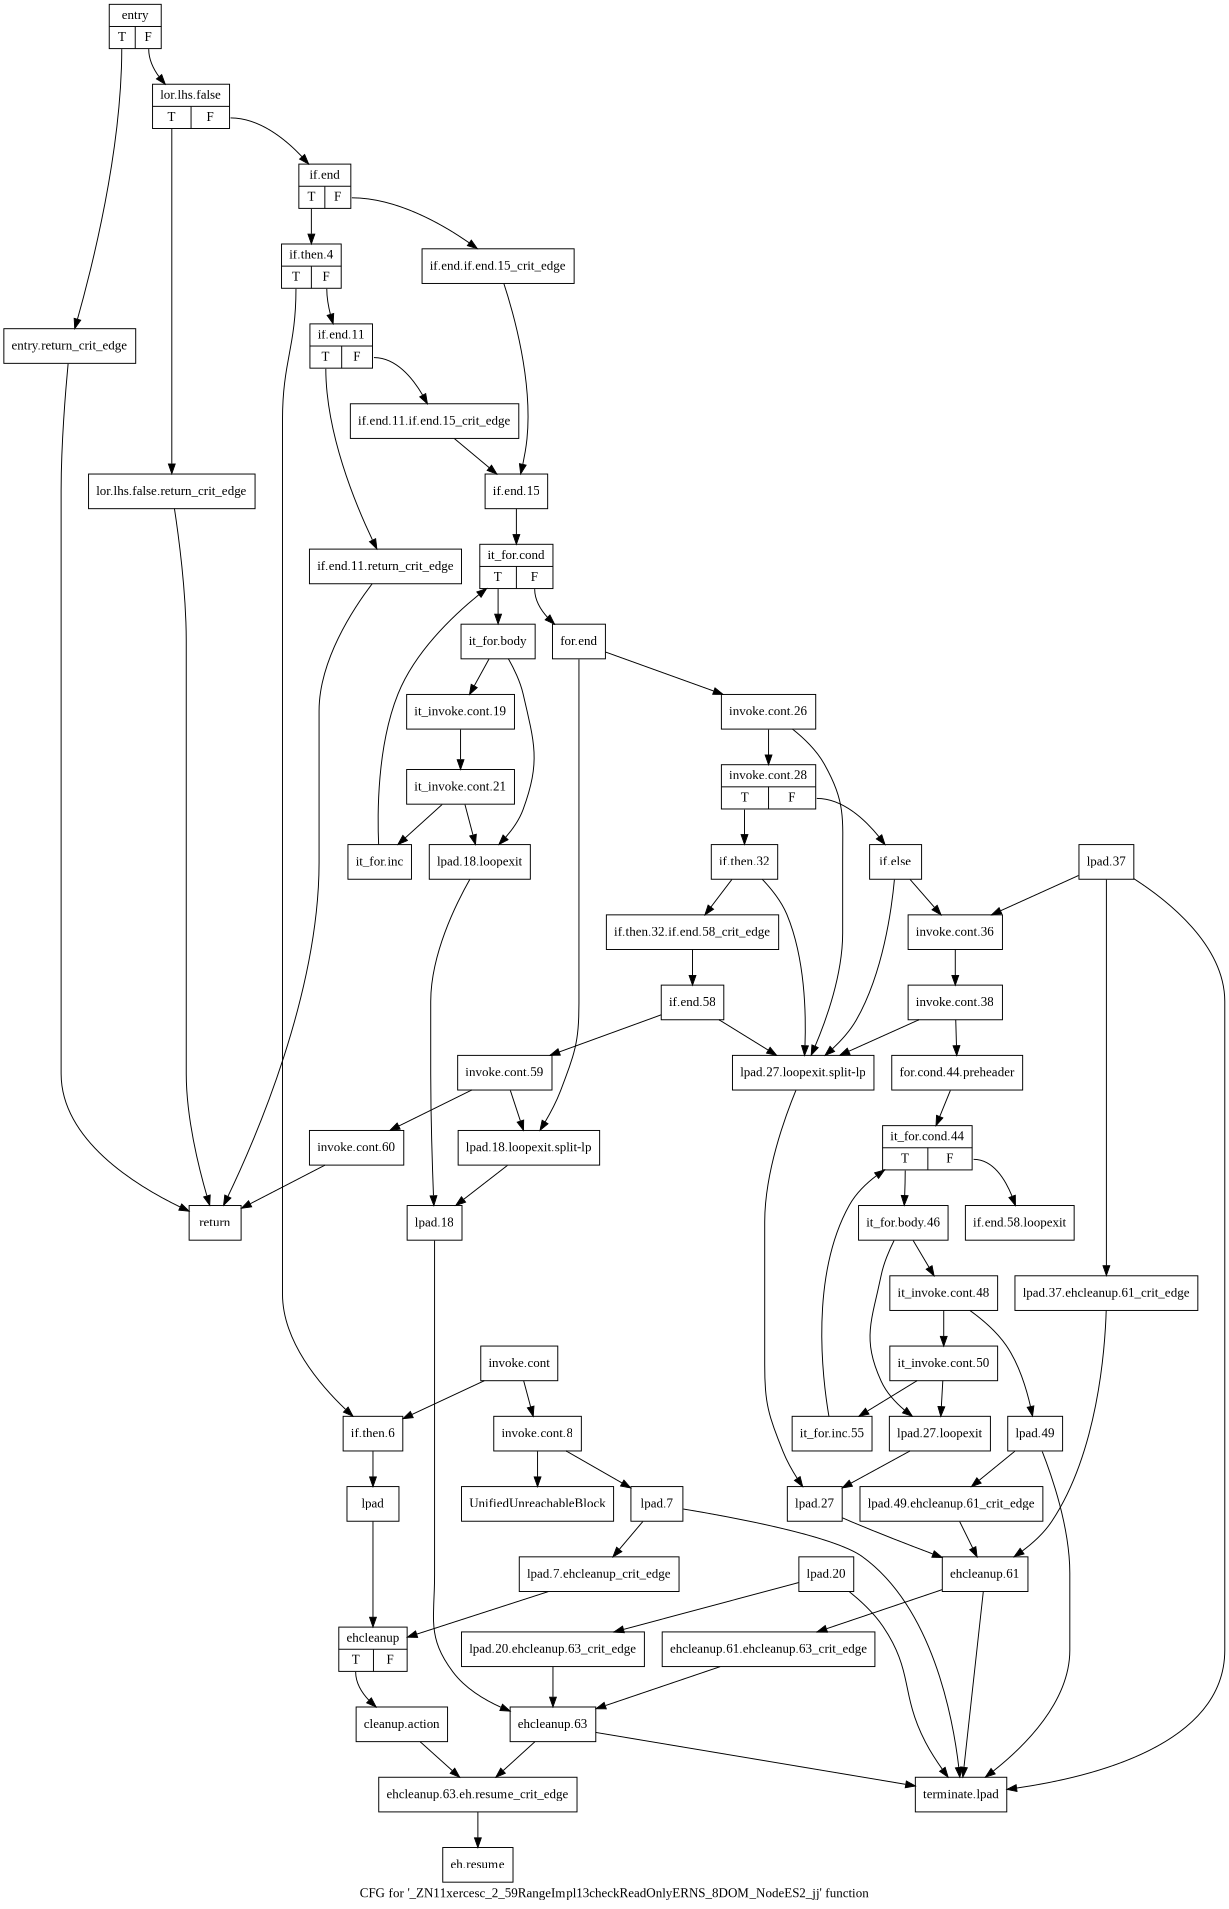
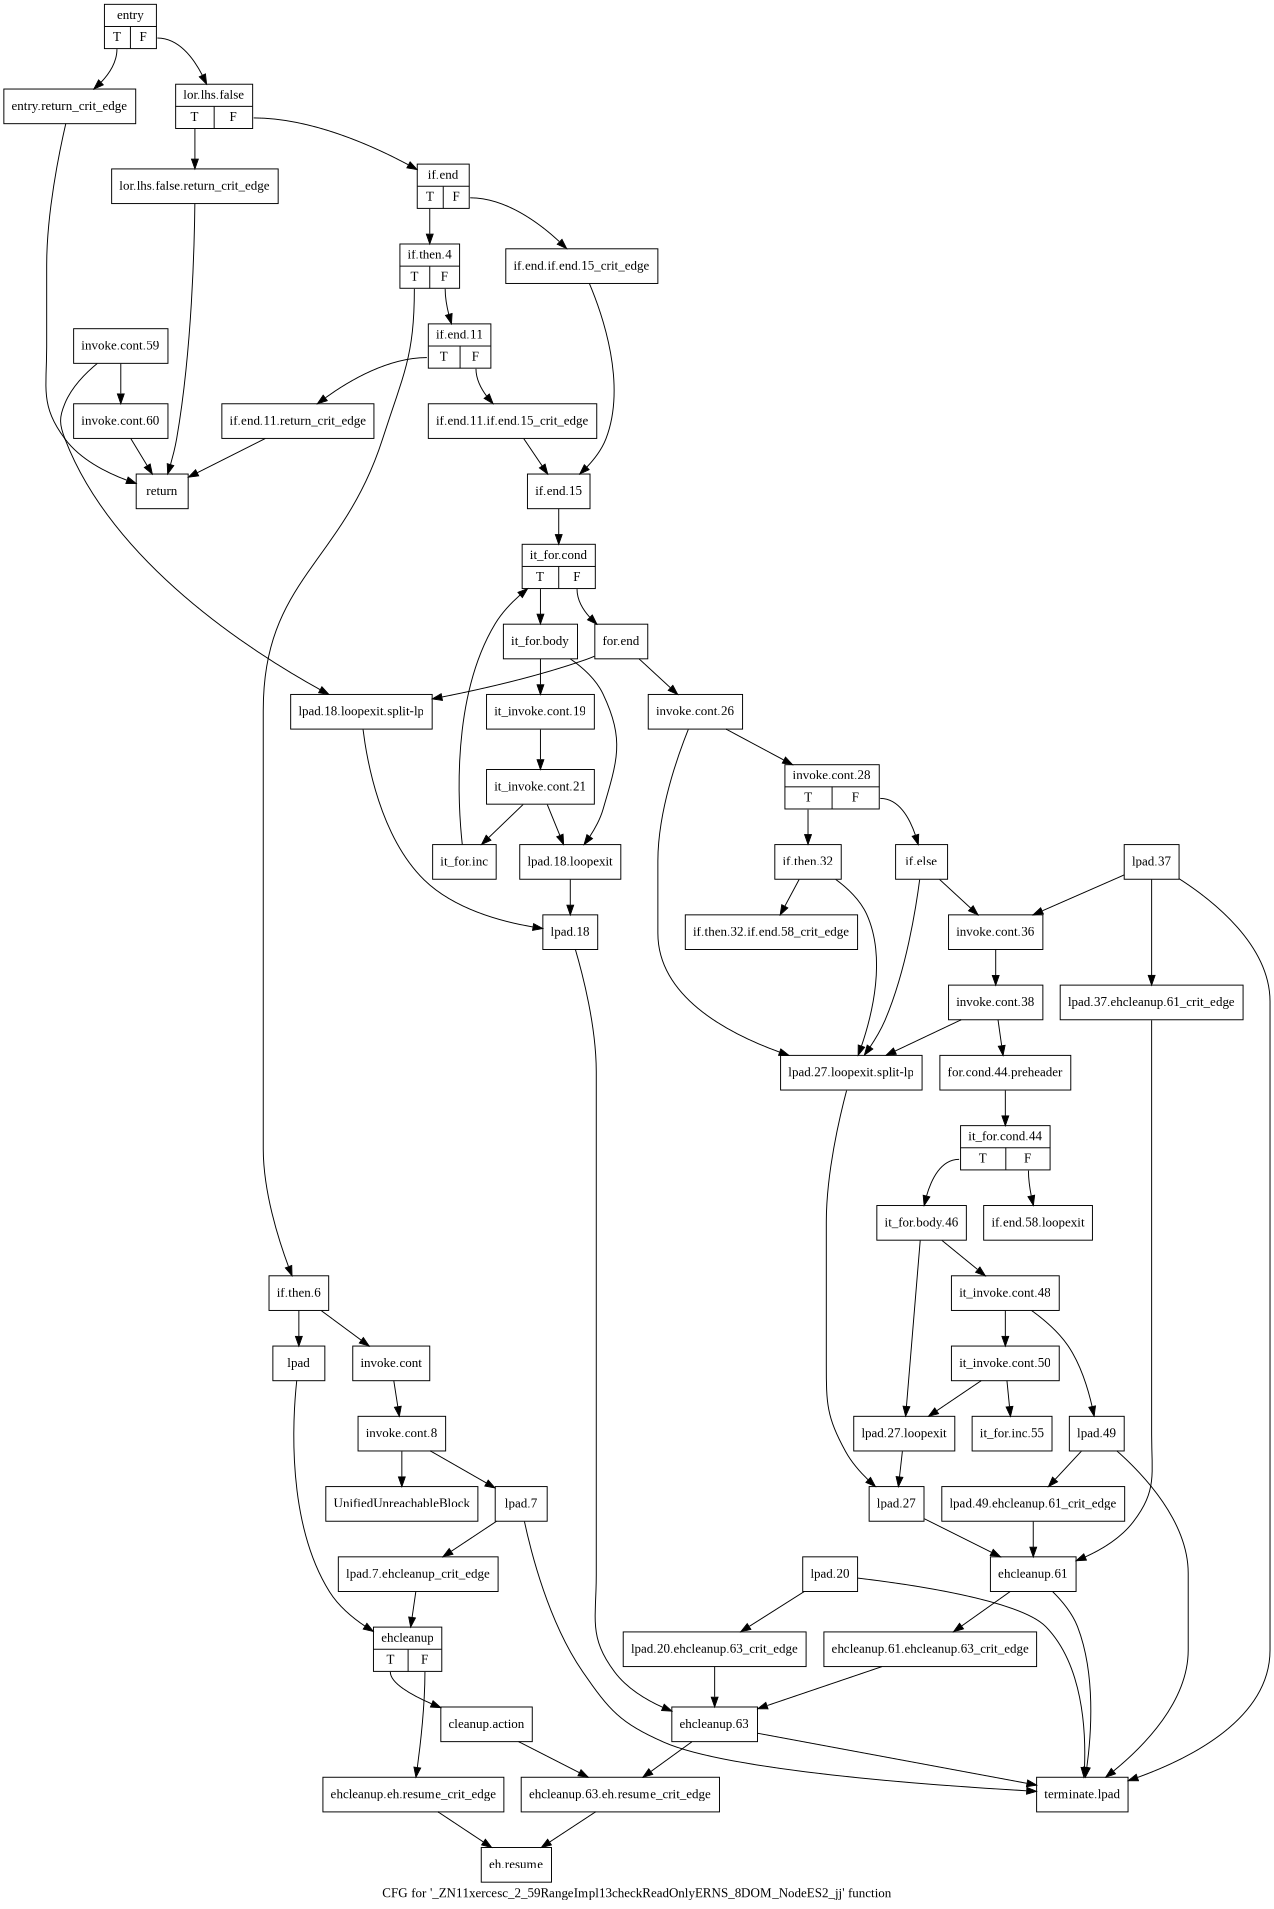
(693, 1002) -> none
(824, 1289) -> none
(448, 1398) -> (341, 1325)
none -> (413, 1795)
